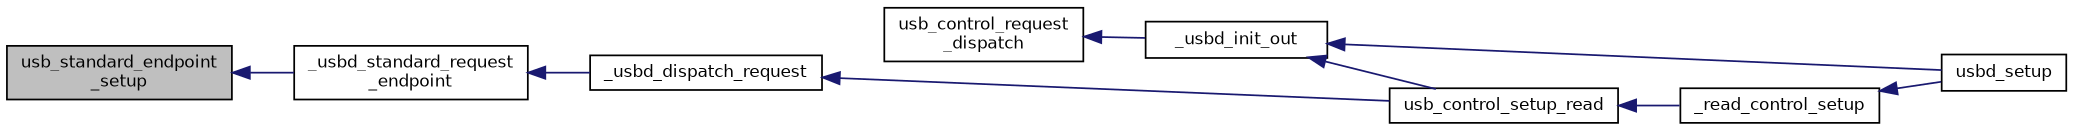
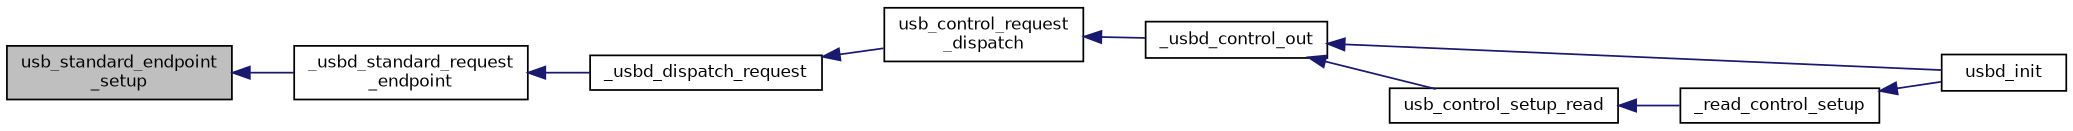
(1236, 40) -> (1236, 40)
(2004, 73) -> (2004, 73)
(1115, 90) -> (862, 51)
